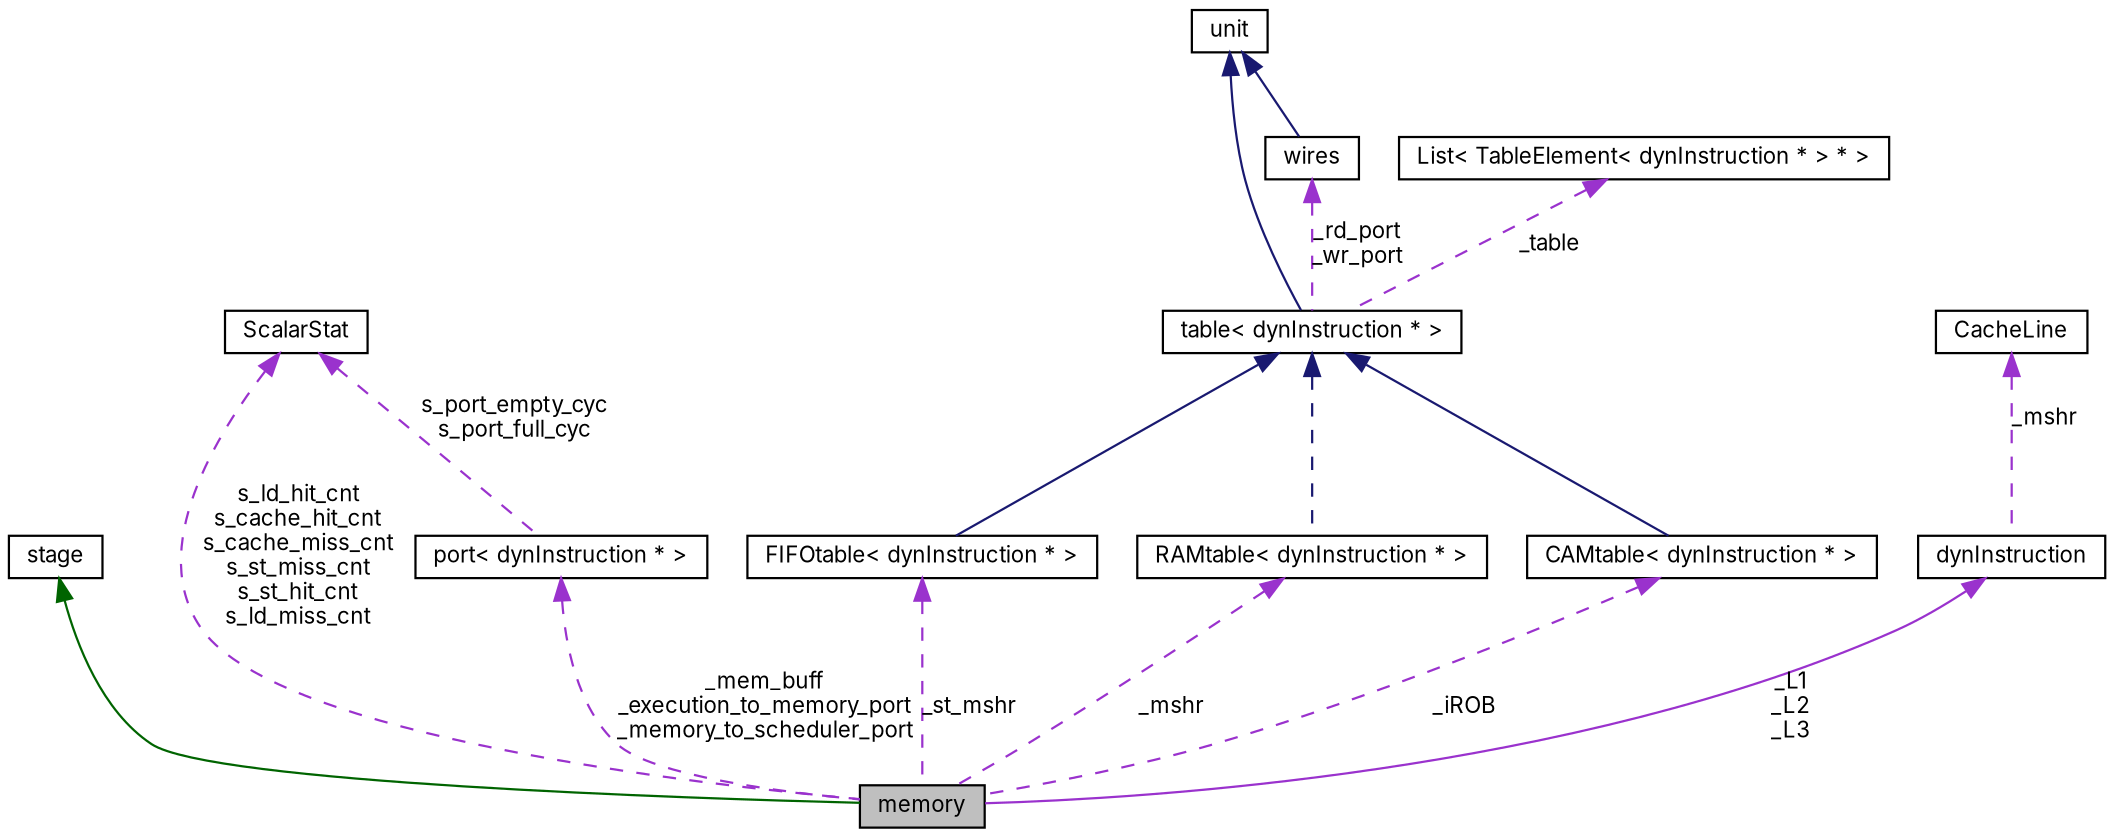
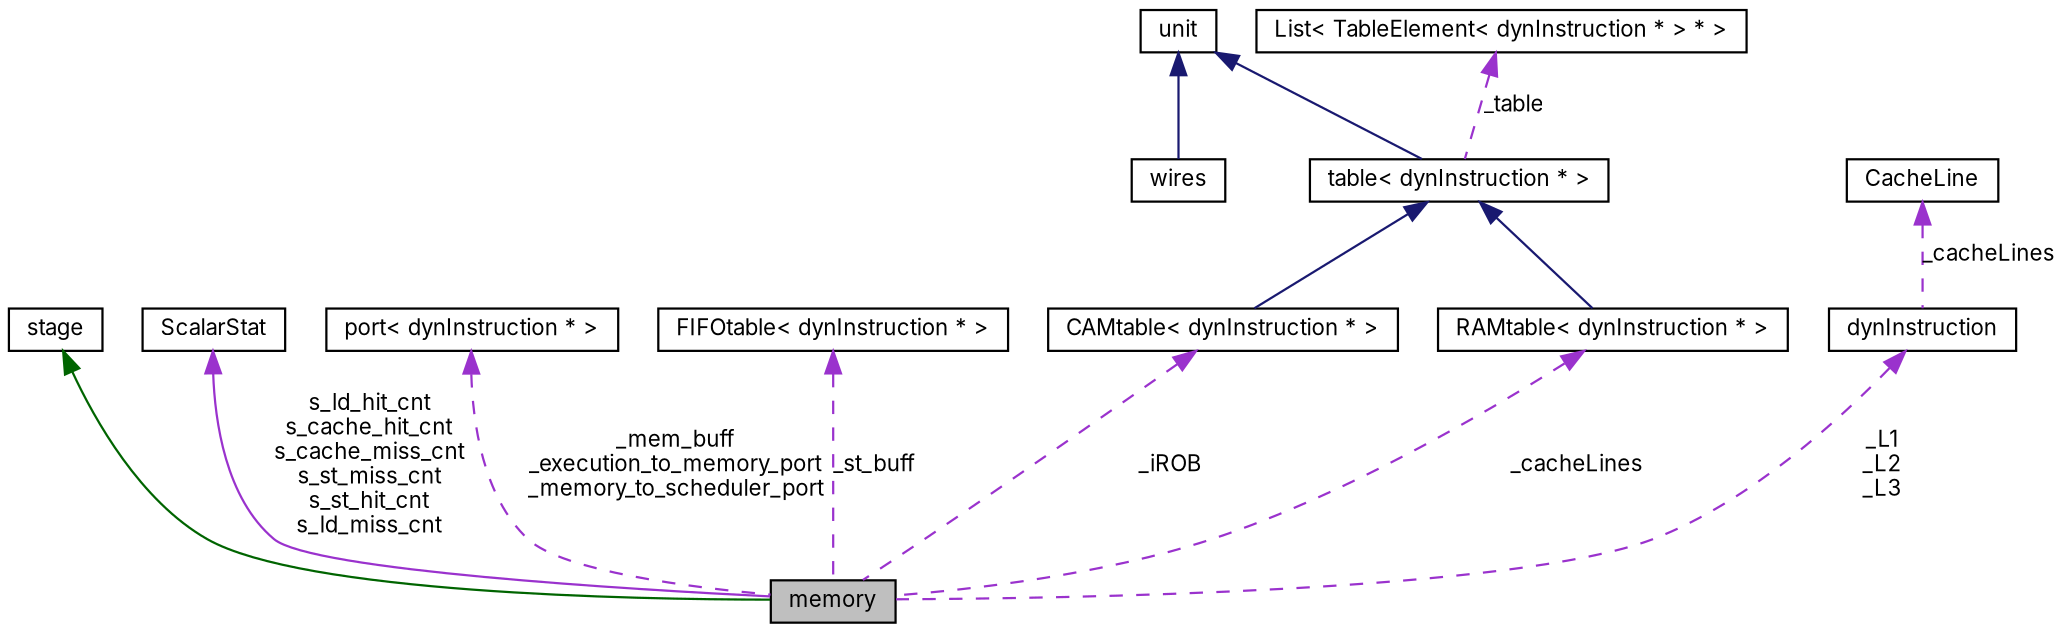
(1312, 256) -> none
(2045, 419) -> (1989, 255)
(1107, 450) -> none
(438, 452) -> none
(1312, 456) -> (1544, 263)
(970, 707) -> (874, 466)
(1172, 707) -> (1577, 466)
(381, 720) -> (430, 571)
(1488, 750) -> (1423, 578)
